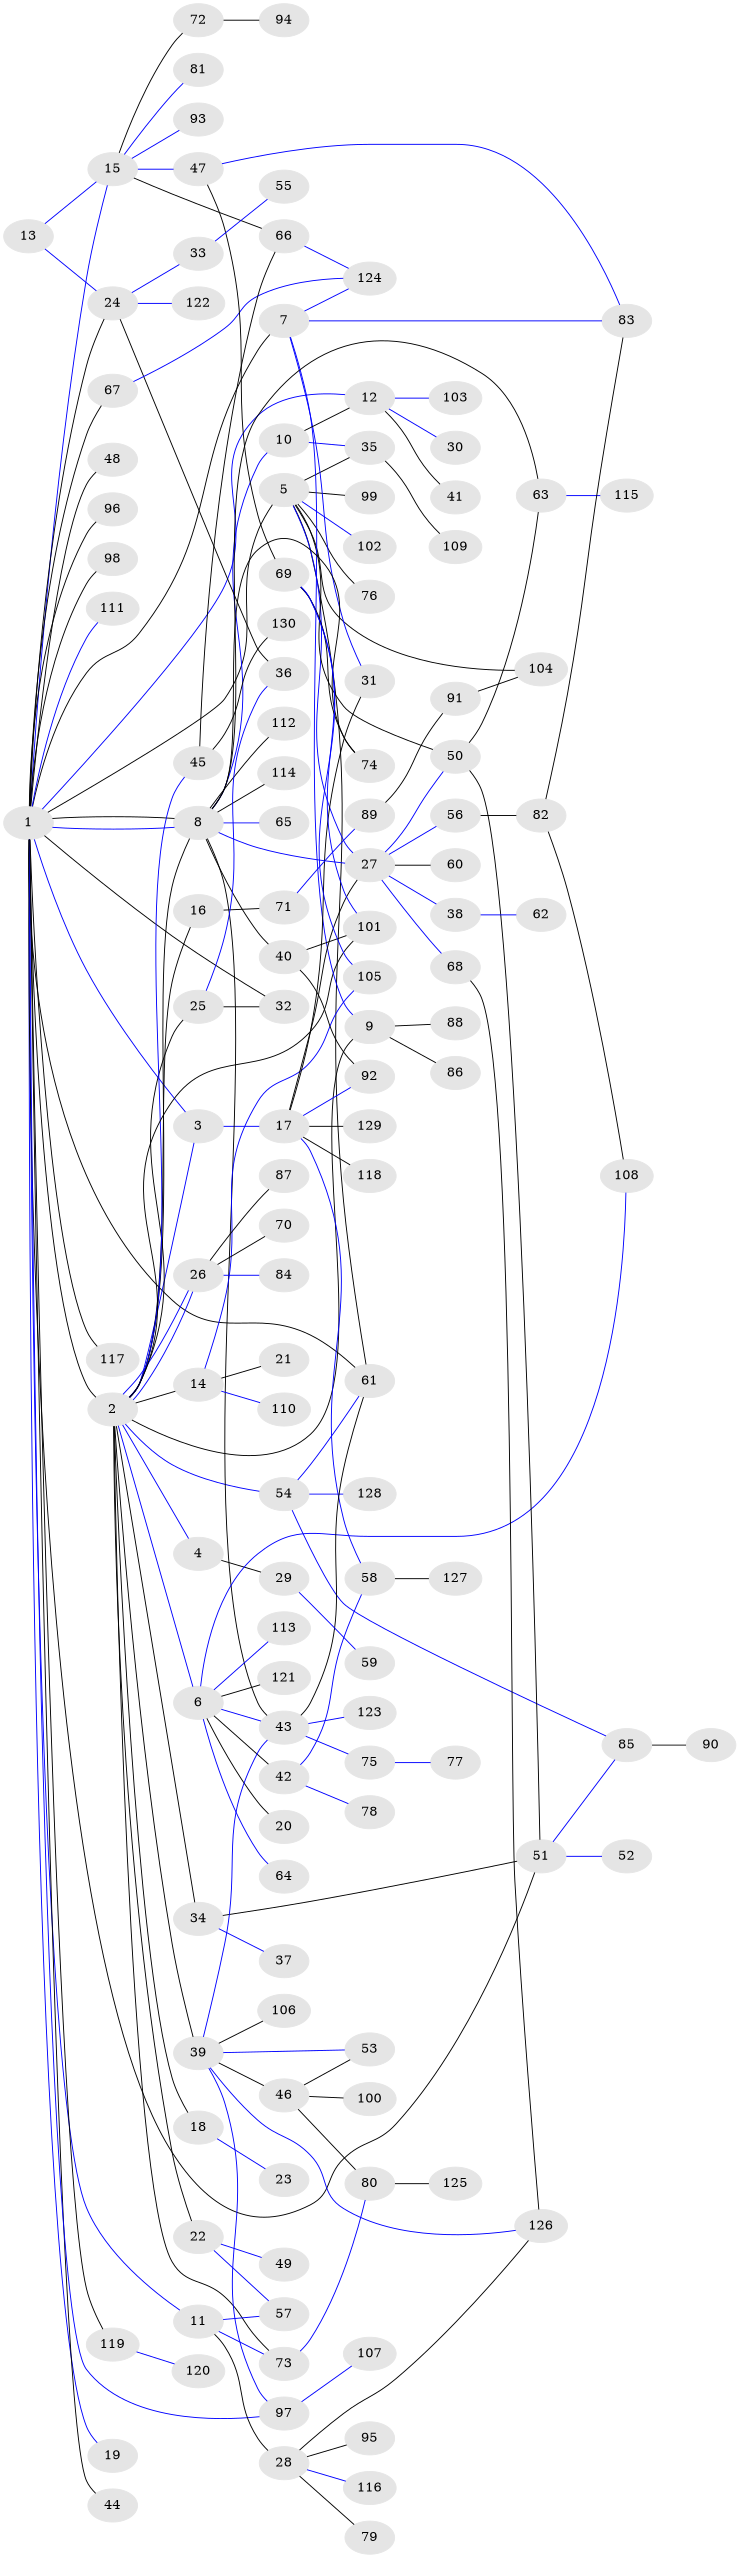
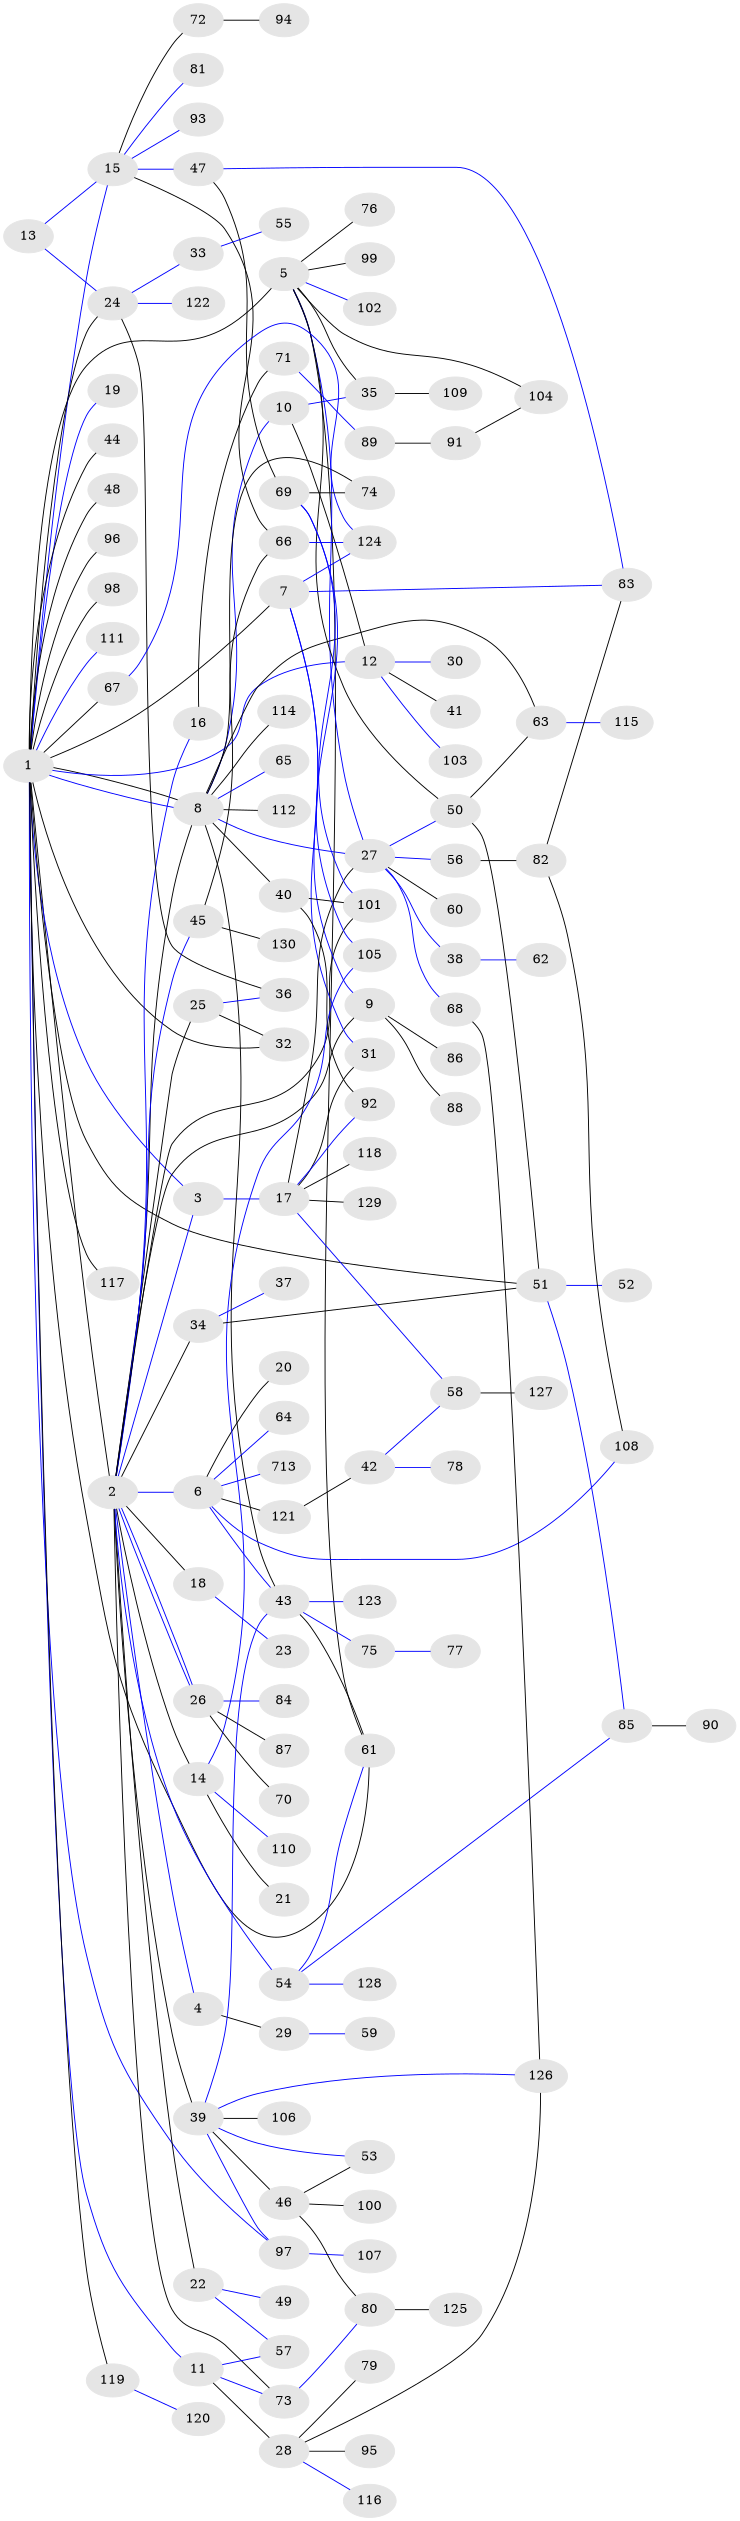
(163, 1163) -> (145, 1087)
(284, 1628) -> (284, 1467)
(241, 1740) -> (322, 1495)
